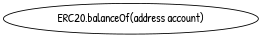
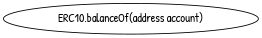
(131, 19) -> (131, 19)
